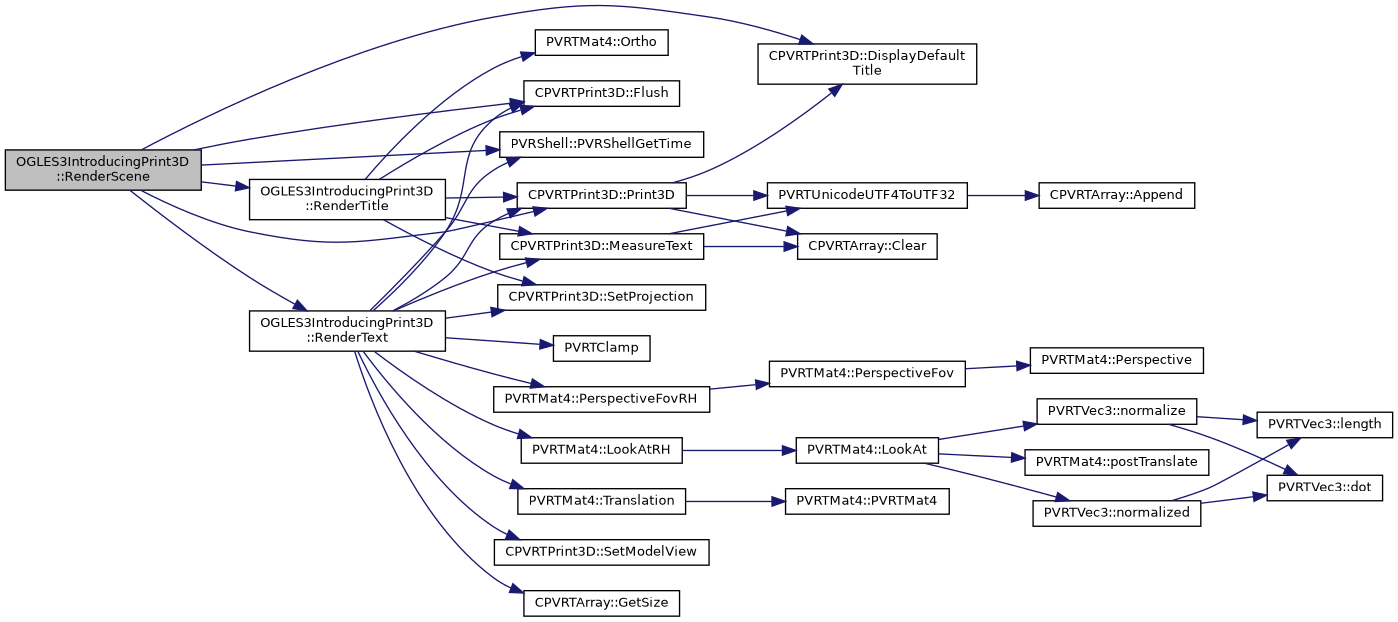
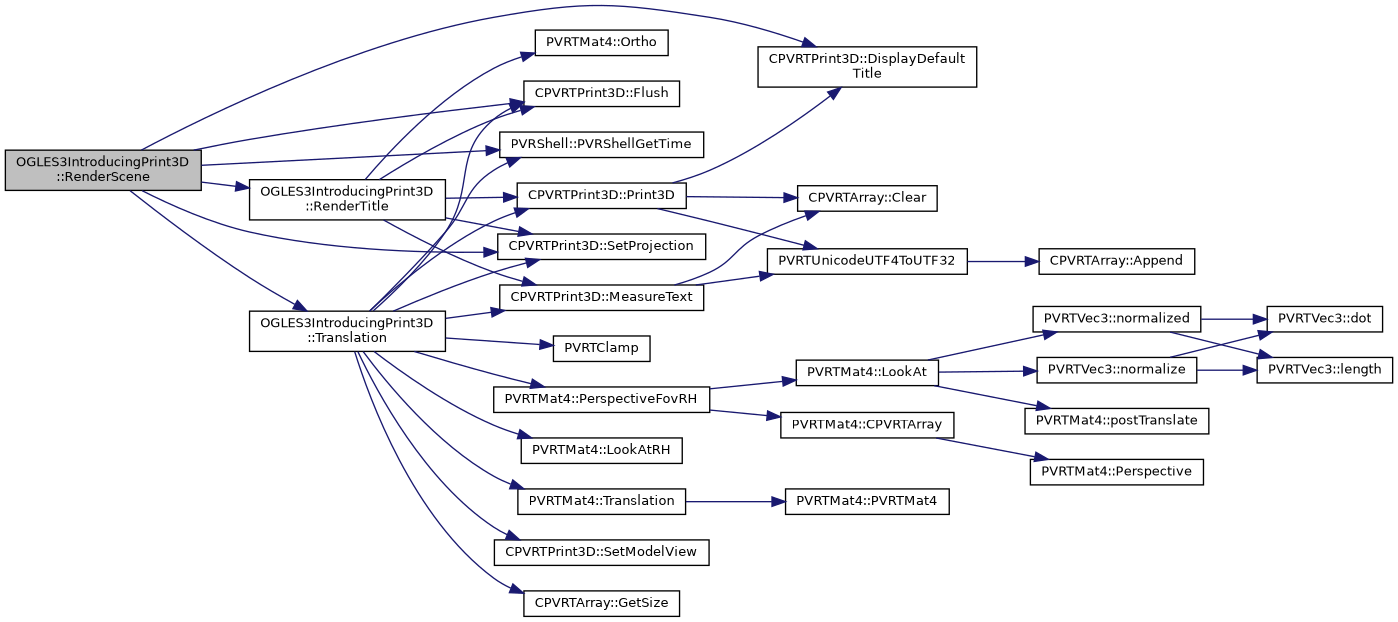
(334, 242) -> (309, 243)
(347, 331) -> (347, 331)
(867, 374) -> (867, 425)
(732, 450) -> (746, 385)
